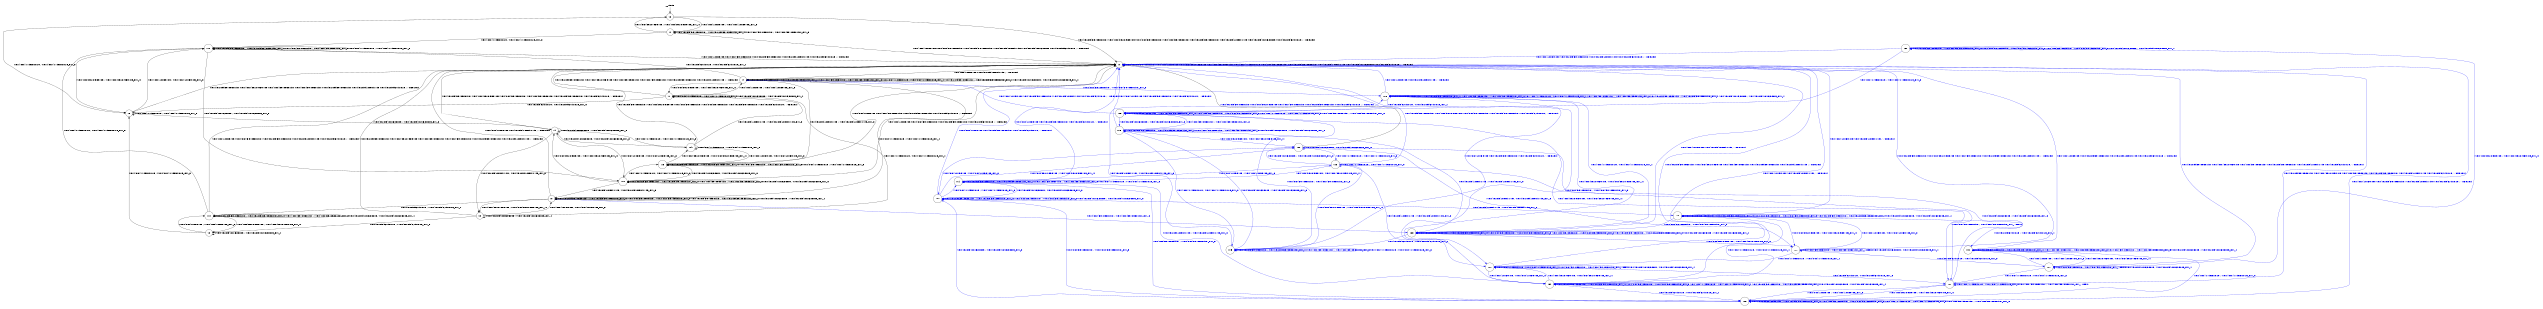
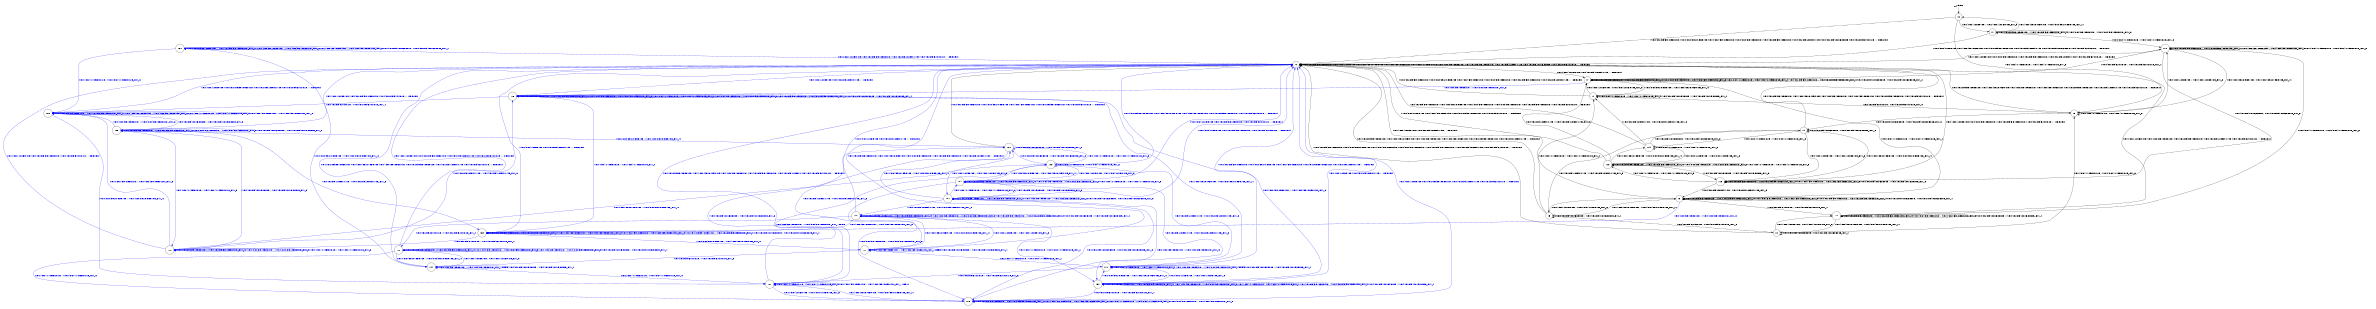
(934, 84) -> (669, 66)
none -> (1516, 171)
